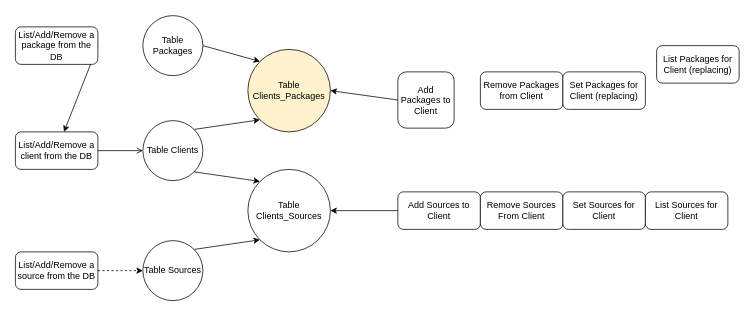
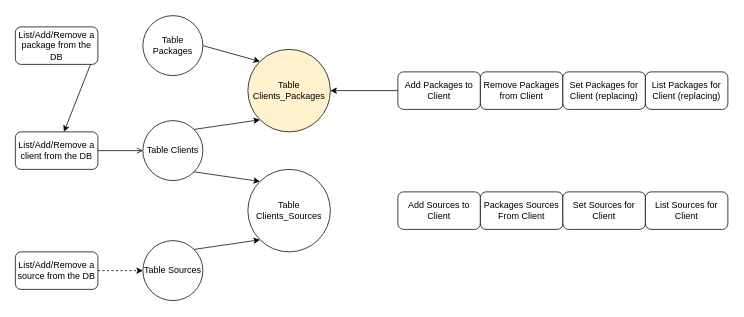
(698, 64) -> (687, 90)
(426, 100) -> (439, 90)
(367, 210) -> none
(522, 210) -> (522, 210)
